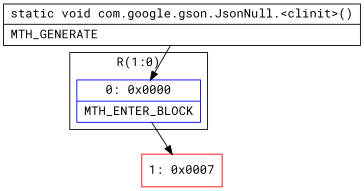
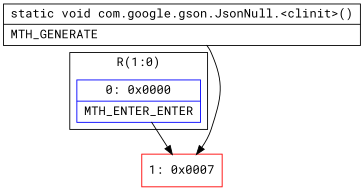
(163, 59) -> (220, 97)
(139, 111) -> (139, 111)
